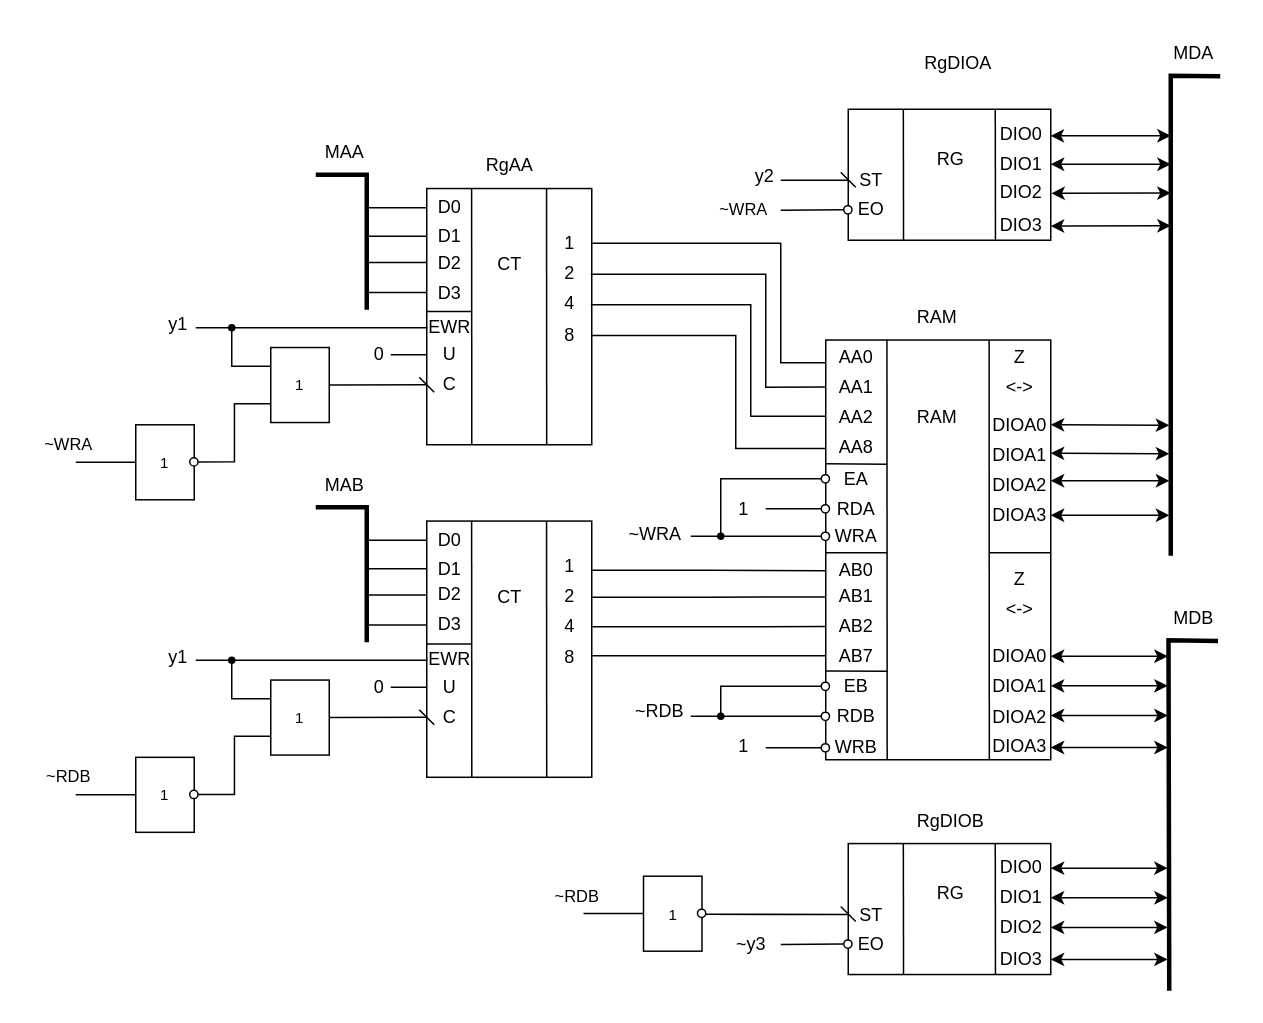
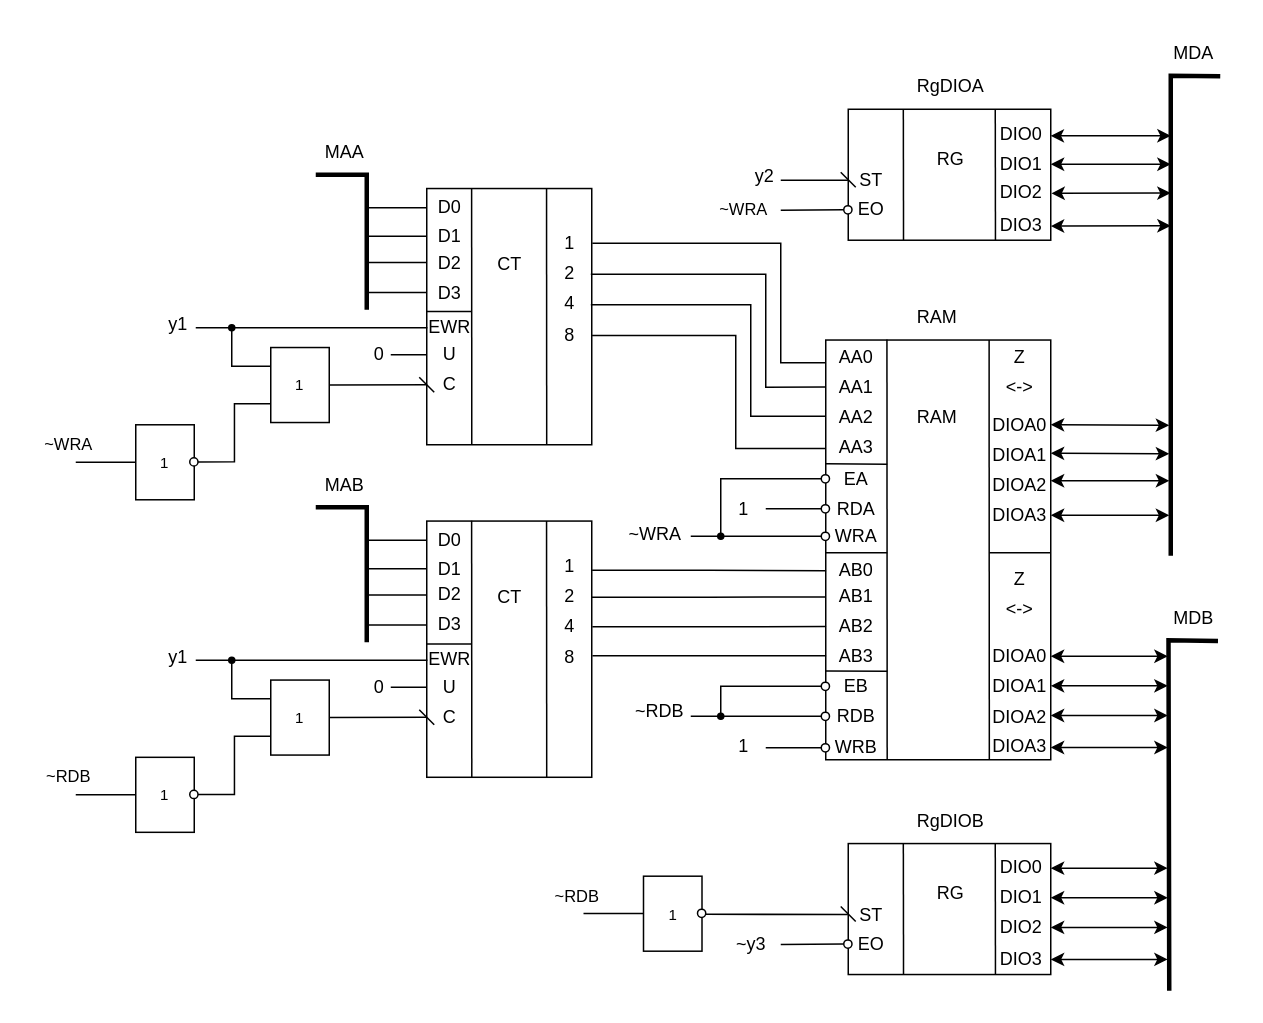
(957, 64) -> (950, 87)
(509, 166) -> none
(857, 448) -> (857, 448)
(857, 656) -> (857, 656)
